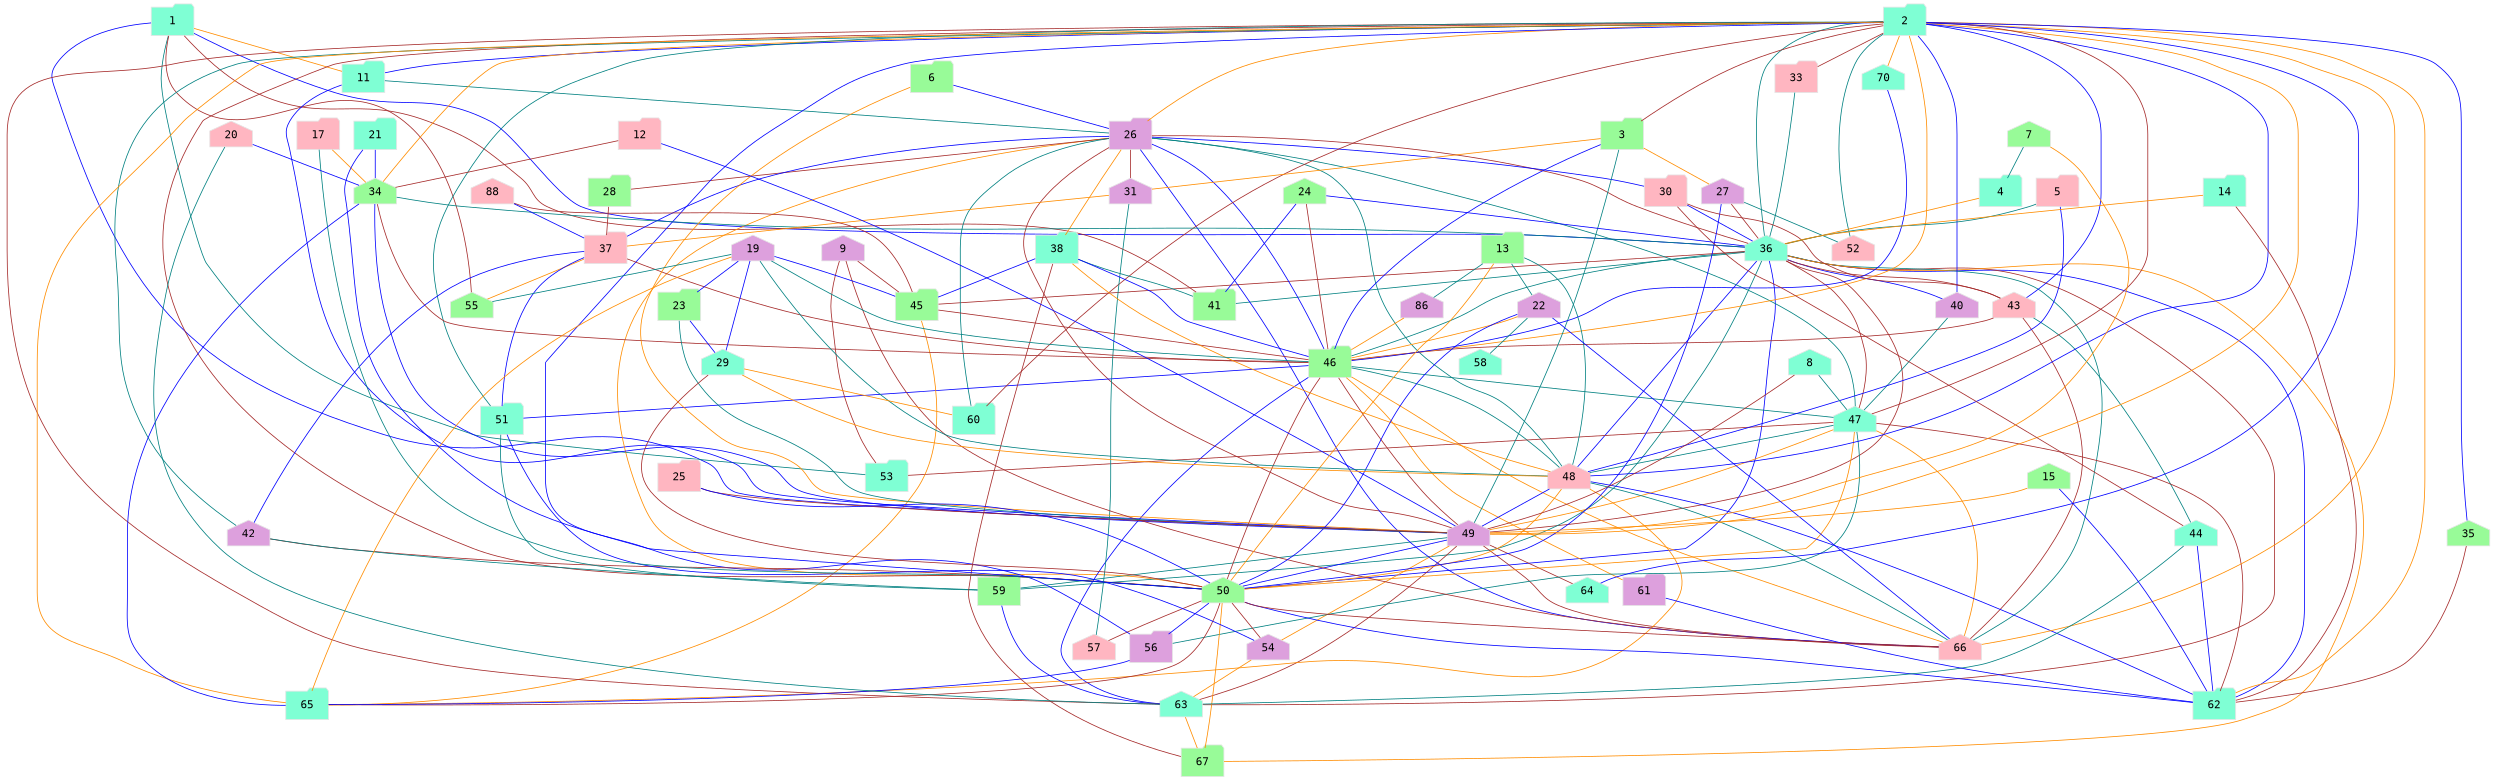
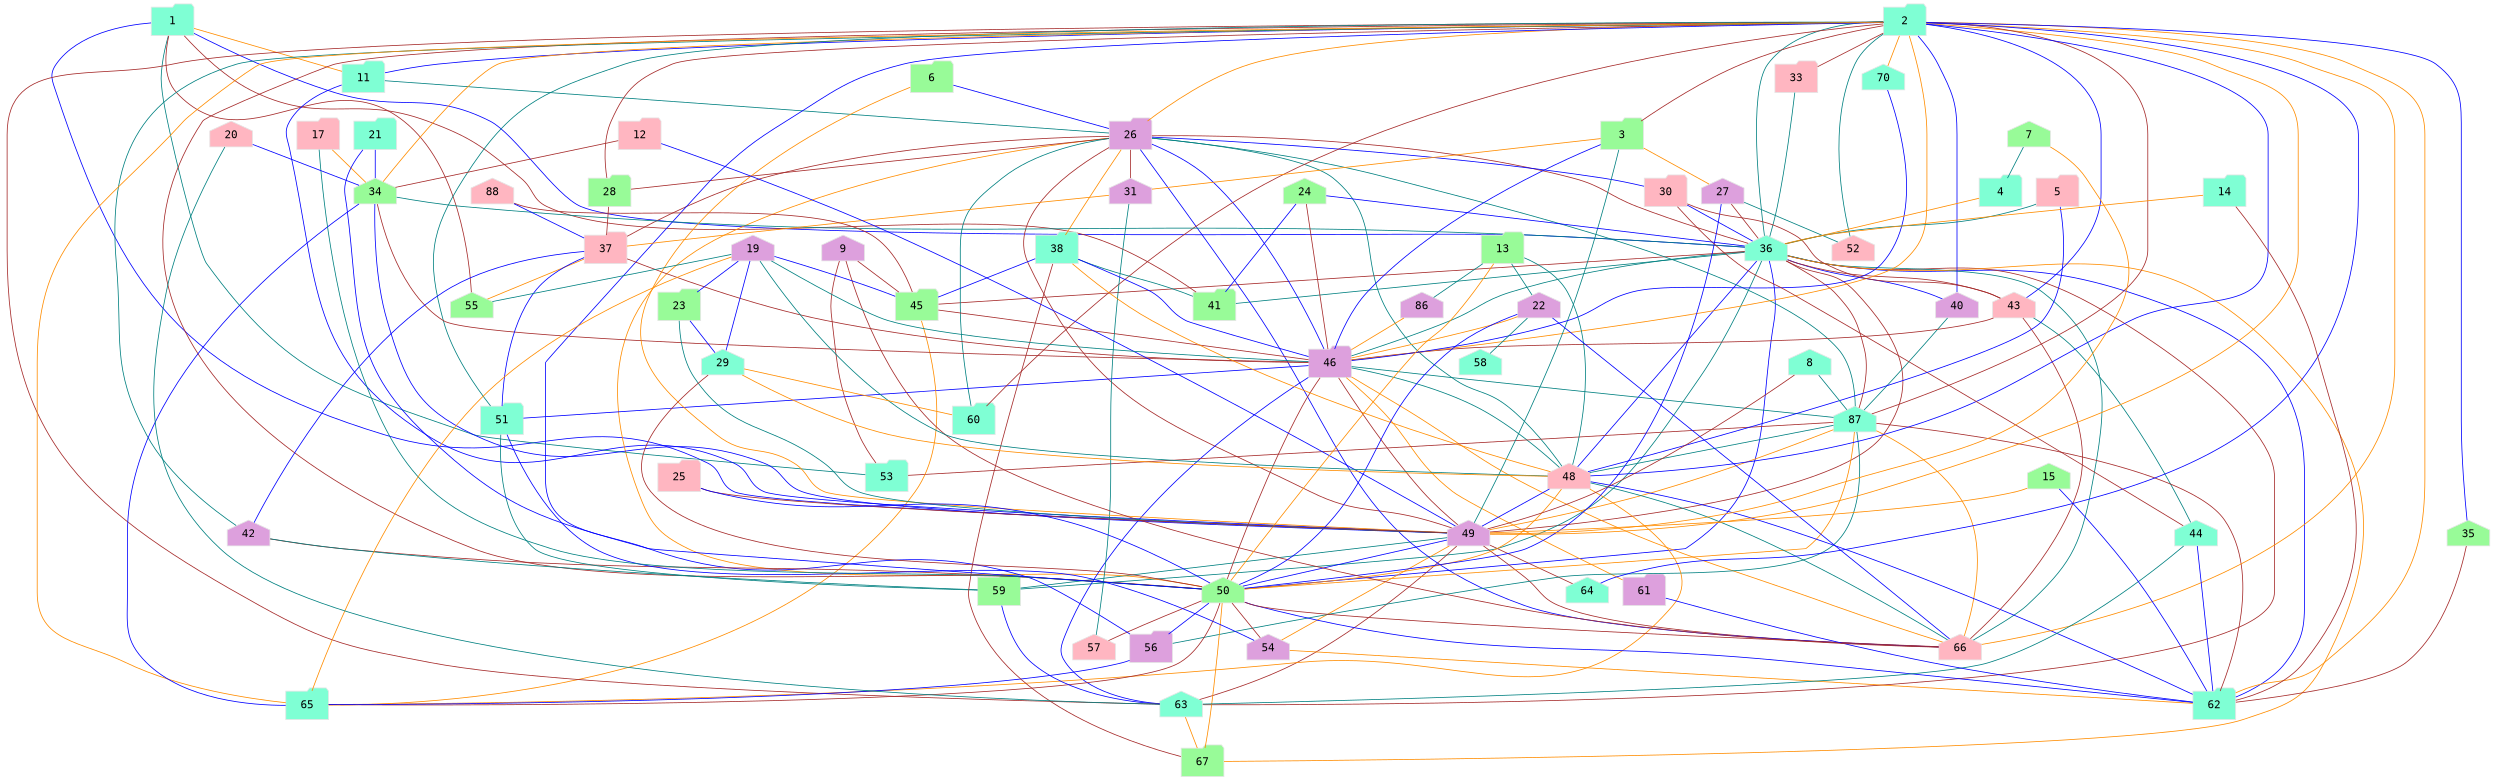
none -> (1002, 42)
(861, 157) -> (861, 157)
(1330, 363) -> (1330, 363)
(1855, 420) -> (1855, 420)
(1222, 678) -> (1741, 677)
